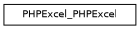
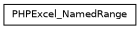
(70, 15) -> (70, 15)
